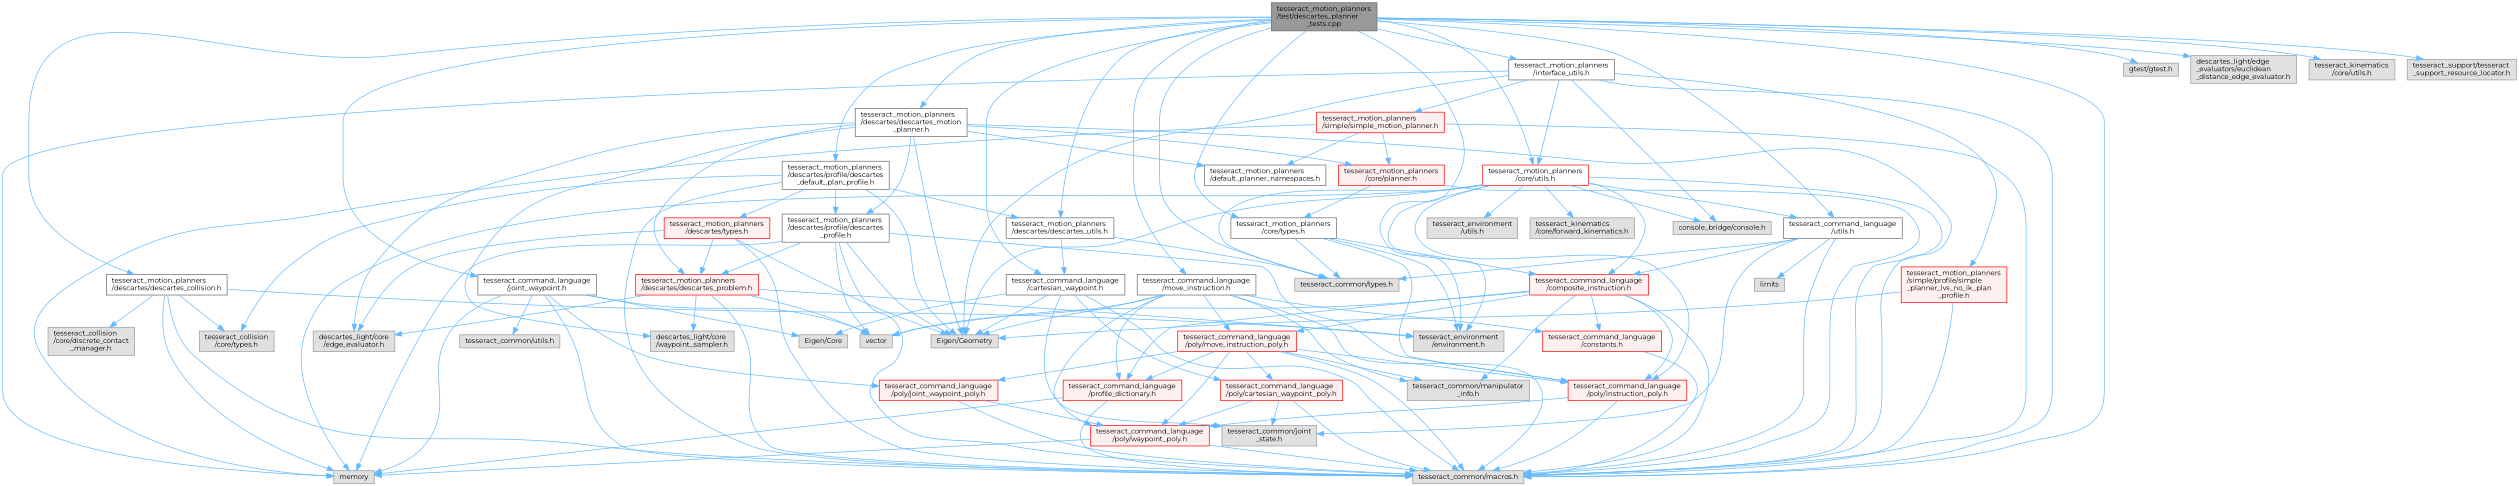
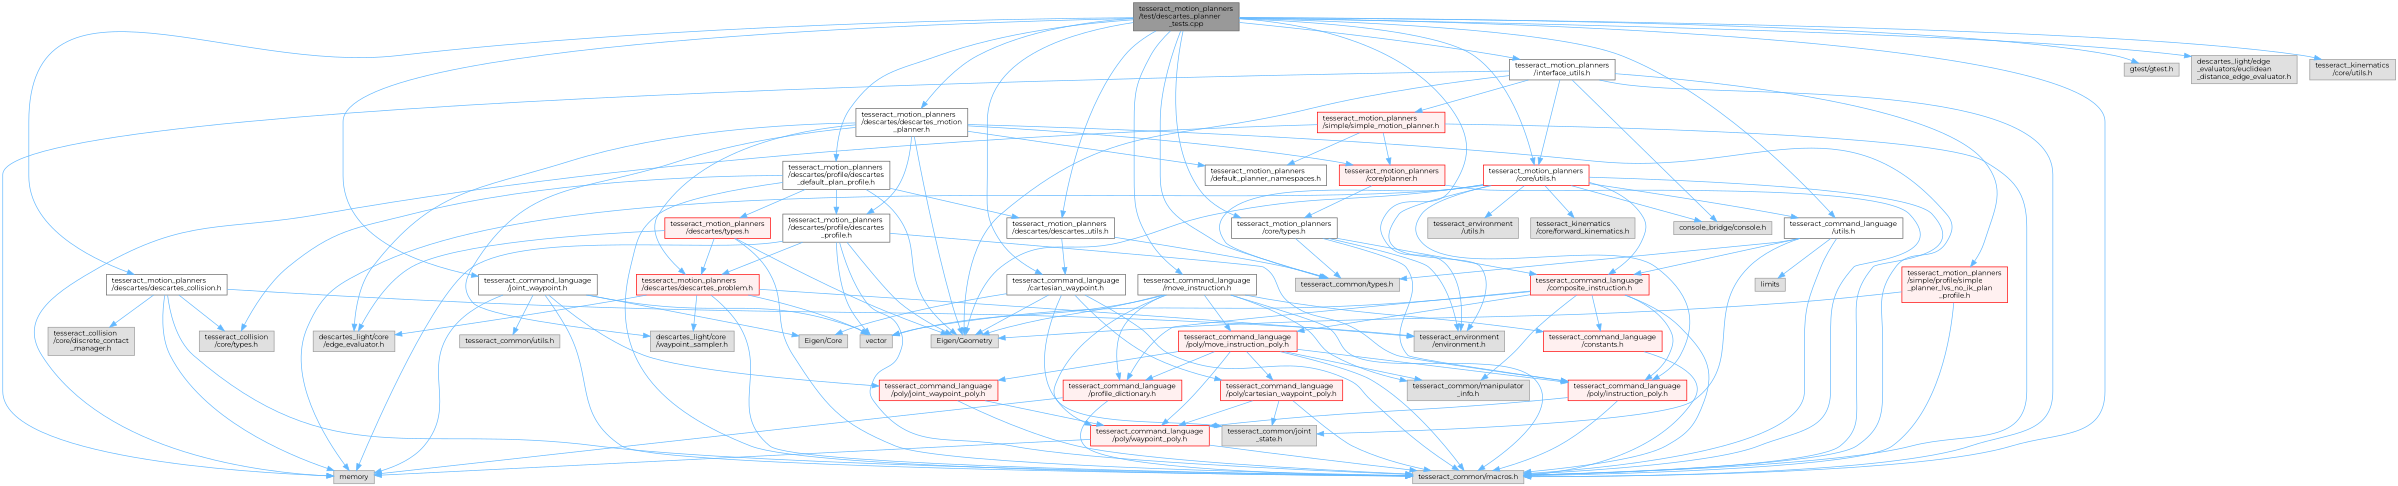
(2462, 70) -> none
